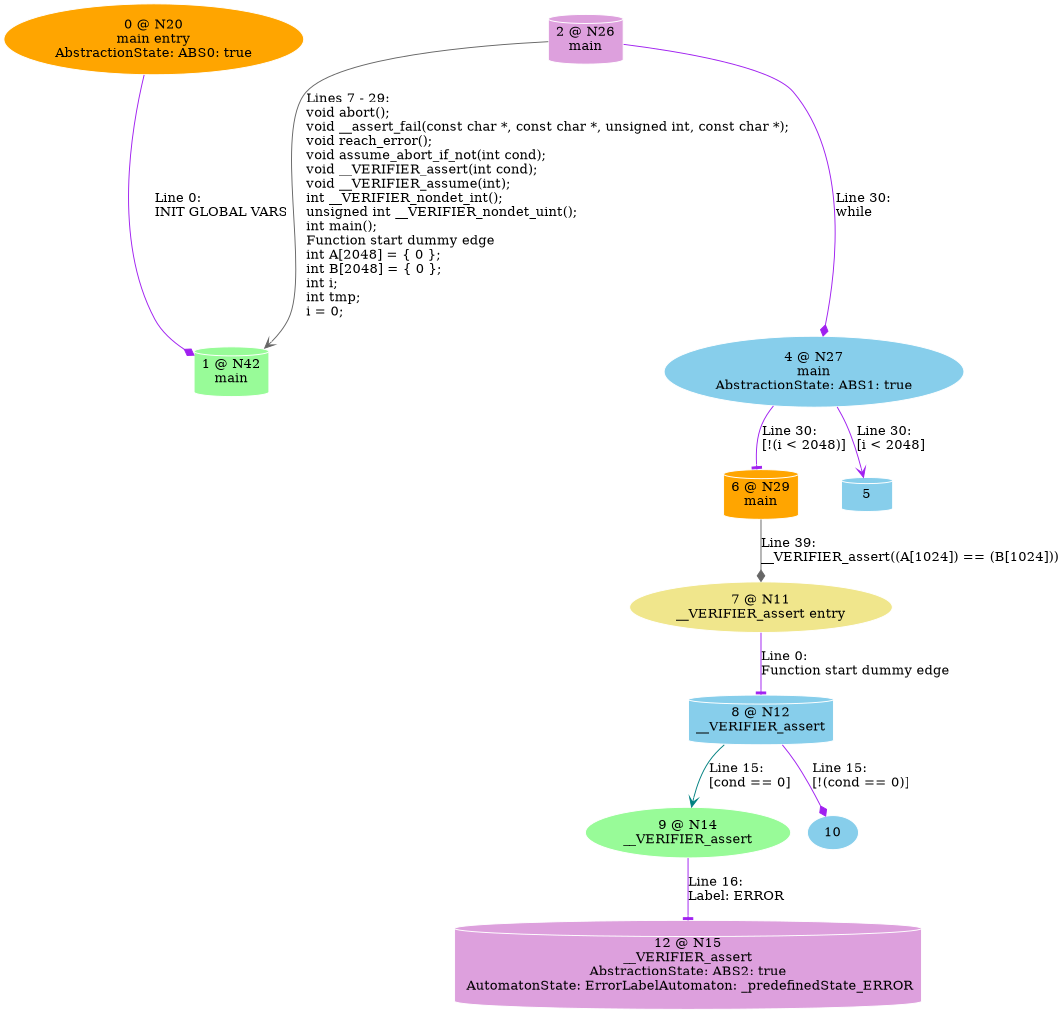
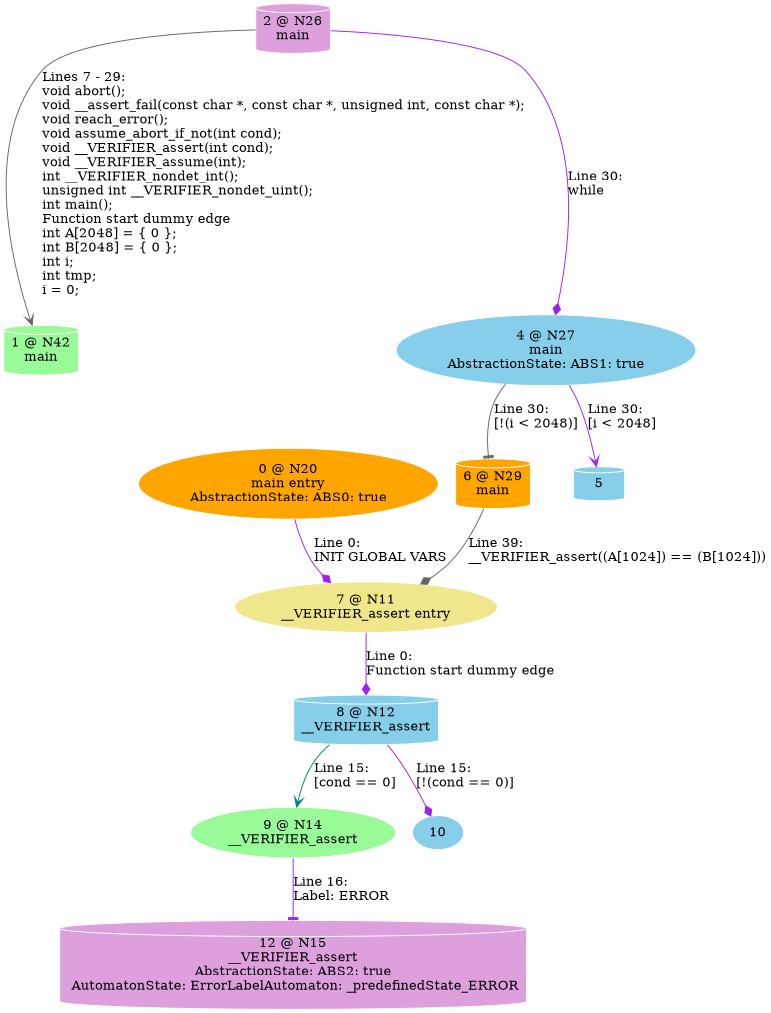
(129, 220) -> (305, 549)
(759, 433) -> (490, 417)
(761, 661) -> (366, 658)
